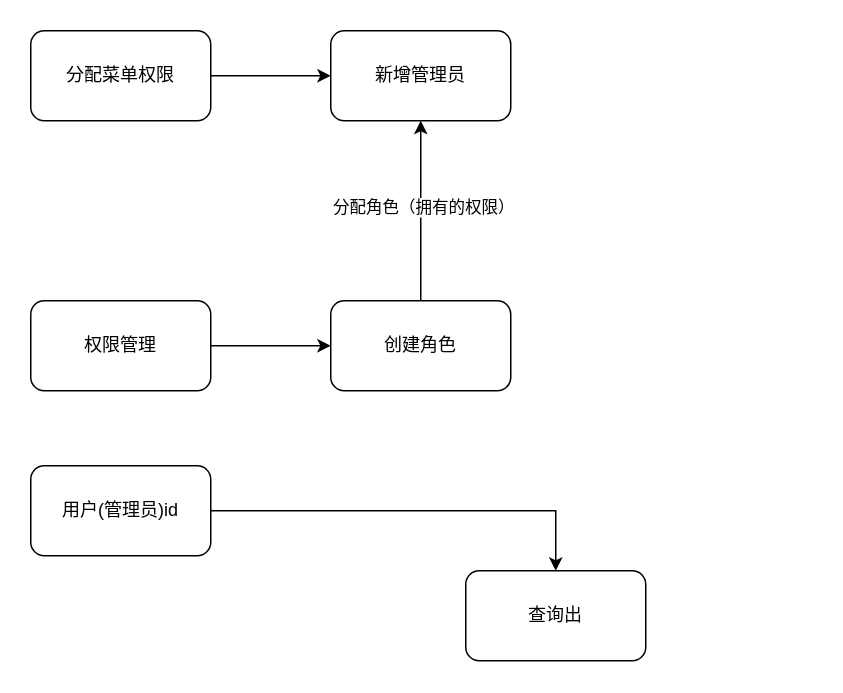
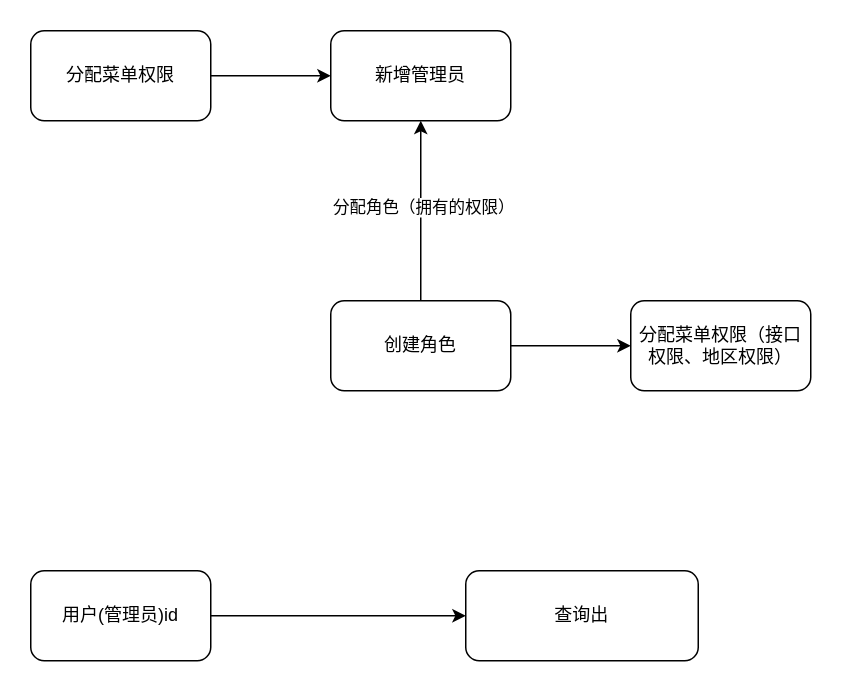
(121, 346) -> none
(266, 346) -> none
none -> (566, 346)
none -> (721, 346)
(121, 511) -> (121, 616)
(556, 616) -> (582, 616)
